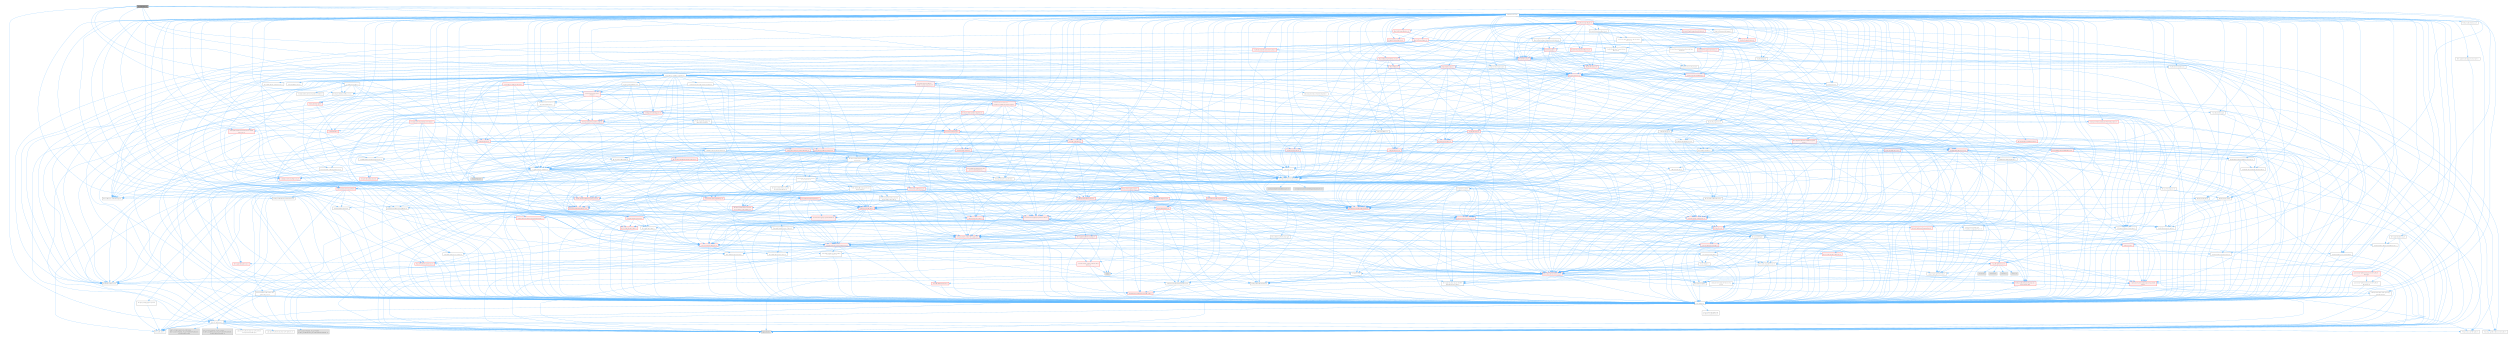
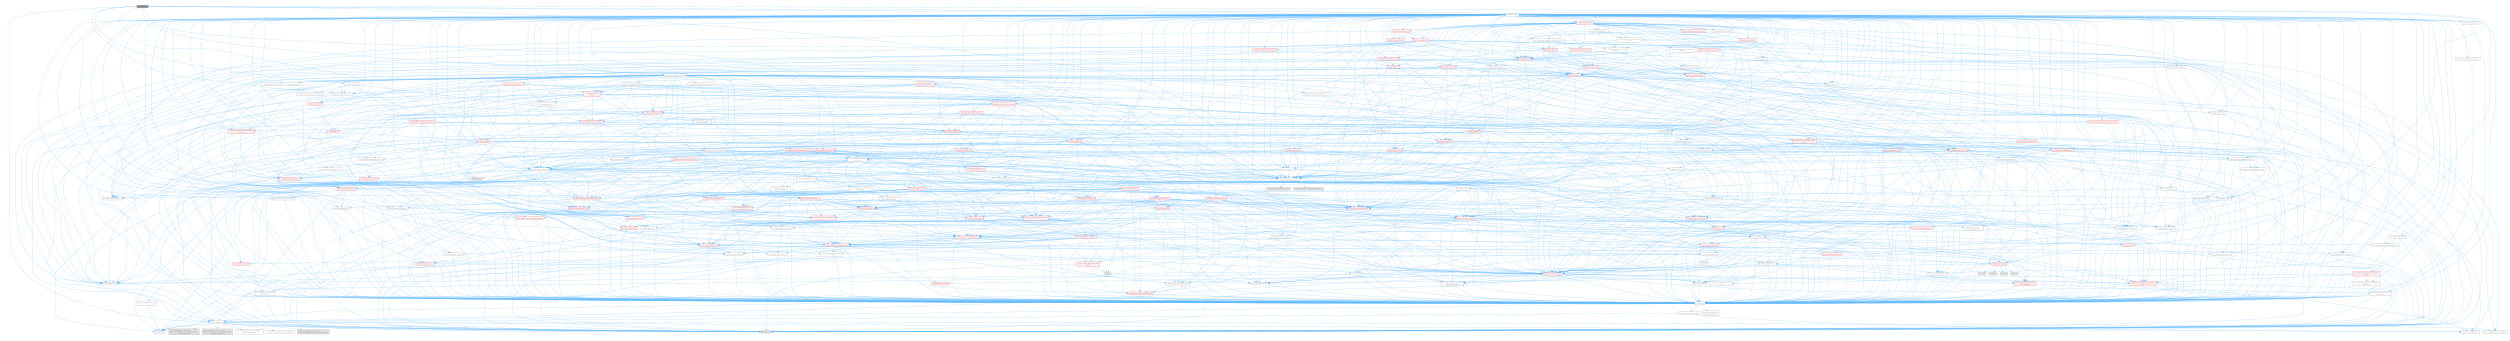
(1180, 90) -> (1097, 103)
none -> (1689, 313)
